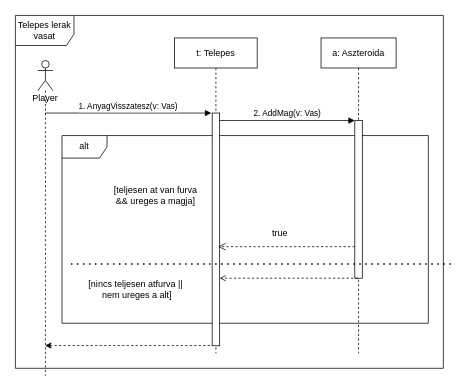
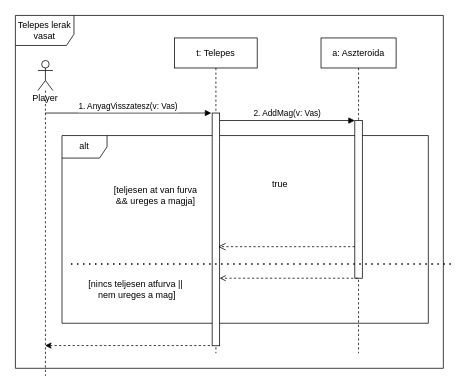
(279, 233) -> (279, 184)
(136, 289) -> (136, 289)
